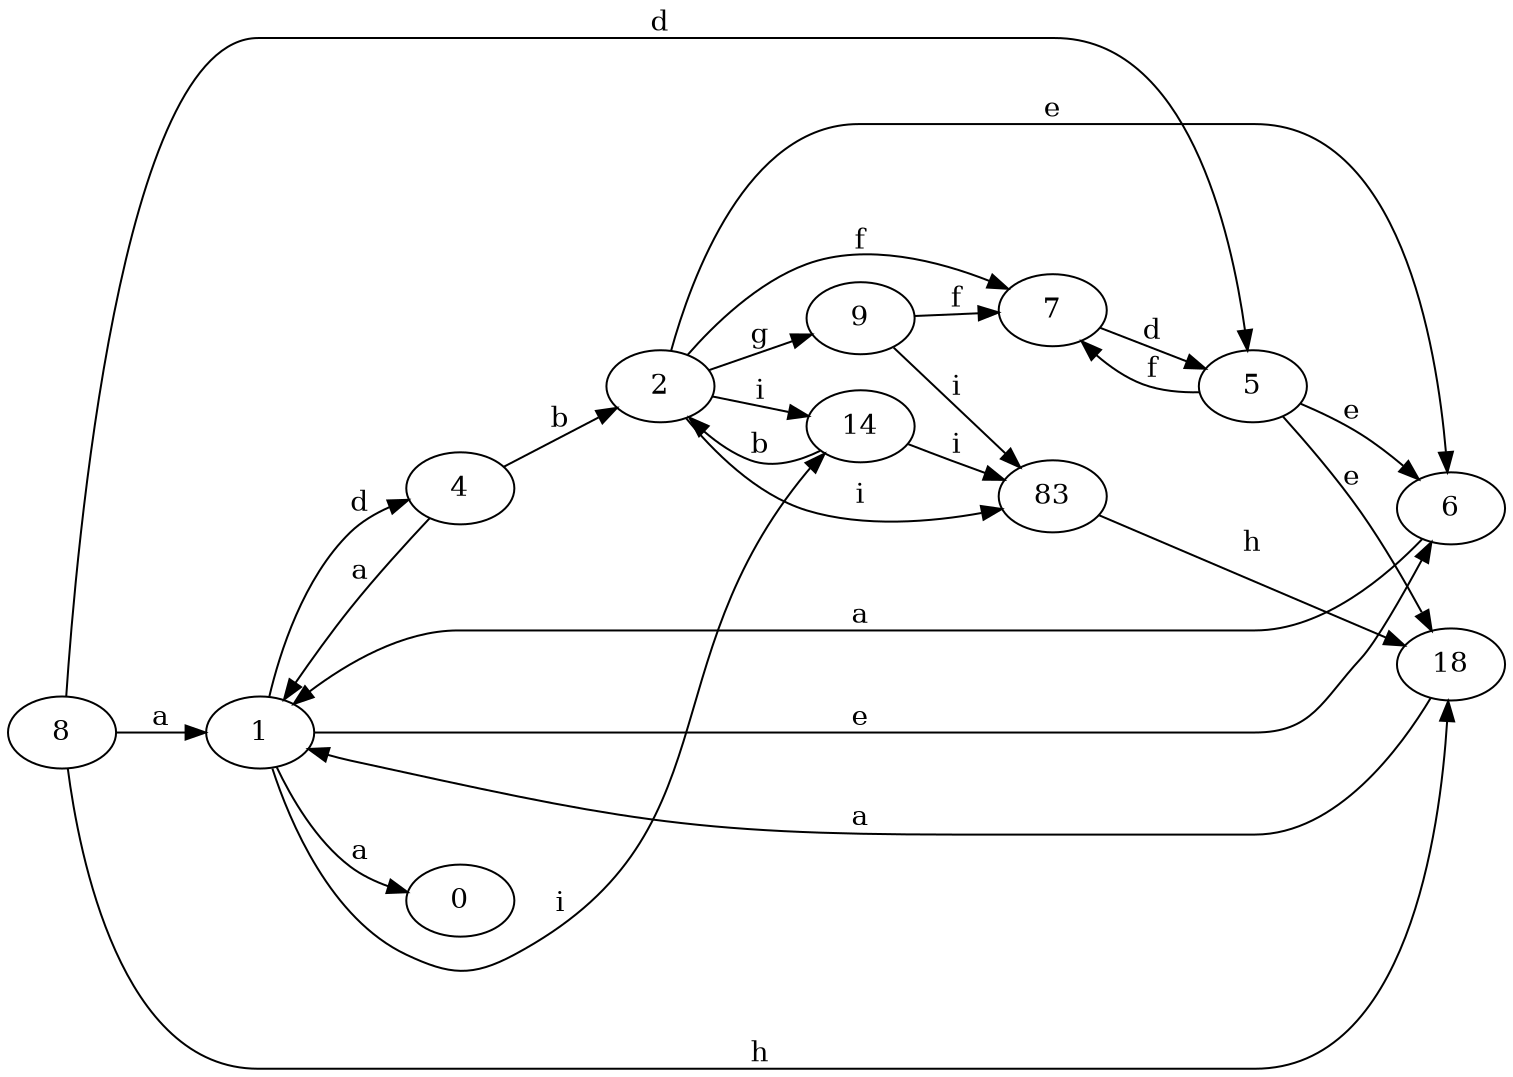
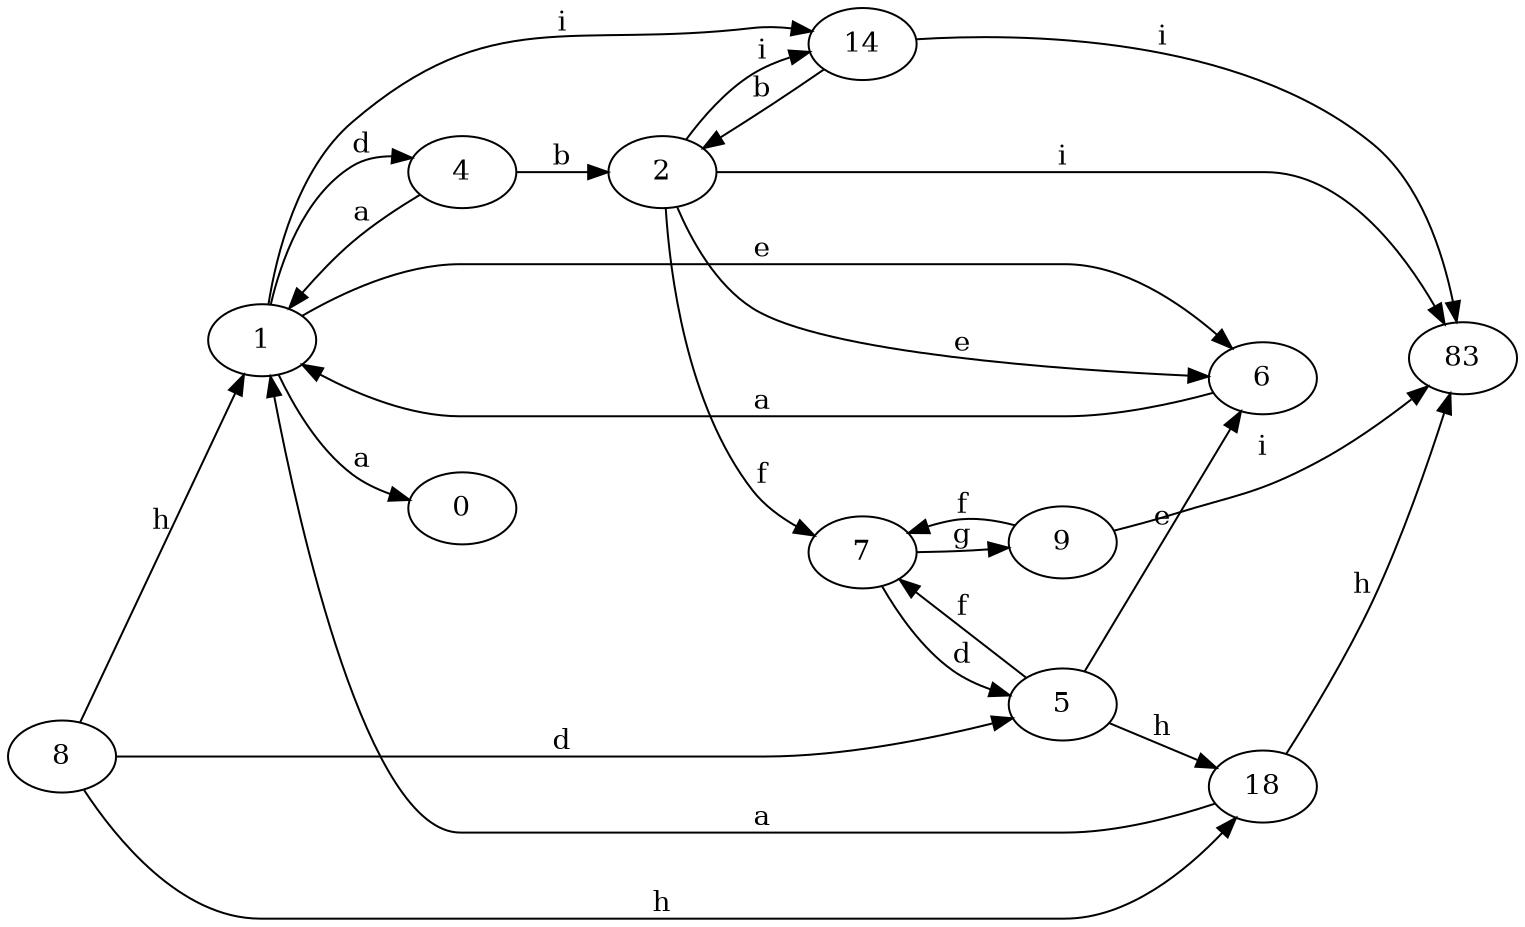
(751, 356) -> (953, 551)
(1352, 477) -> (1163, 728)
(1243, 576) -> (1378, 589)
(161, 717) -> (162, 521)
